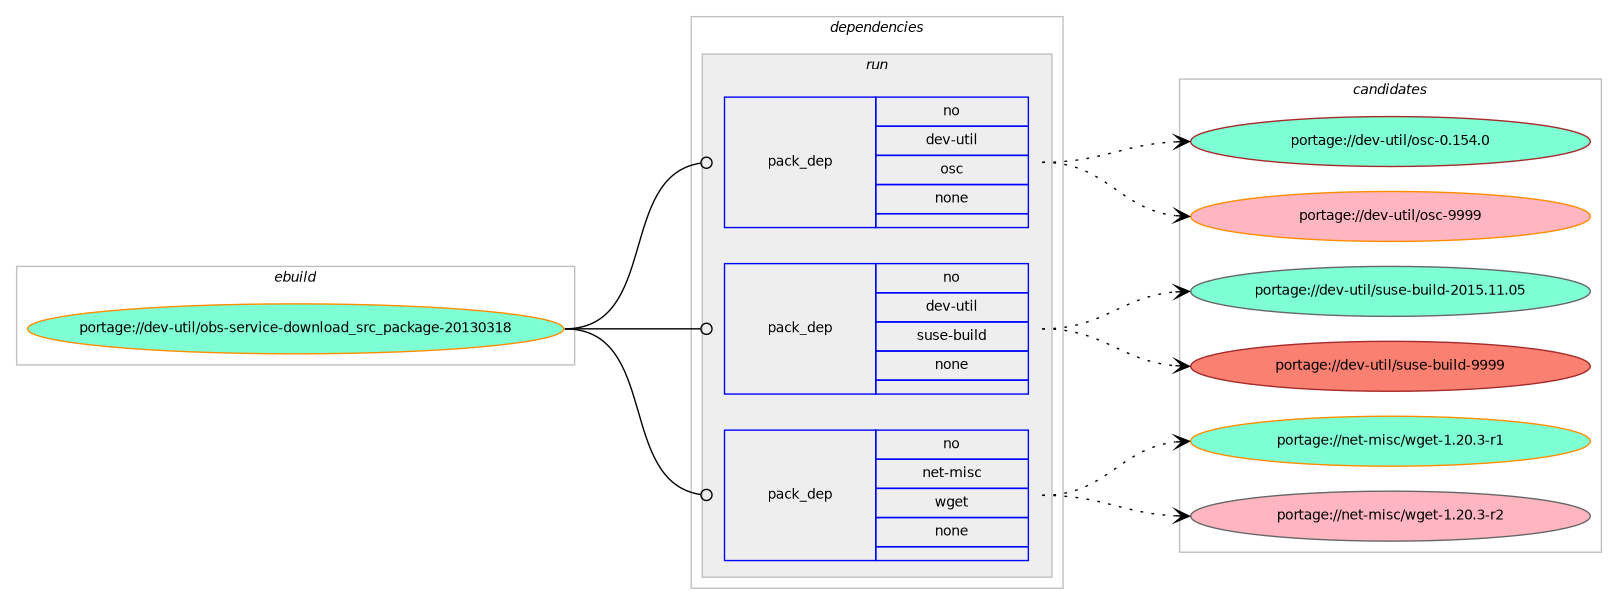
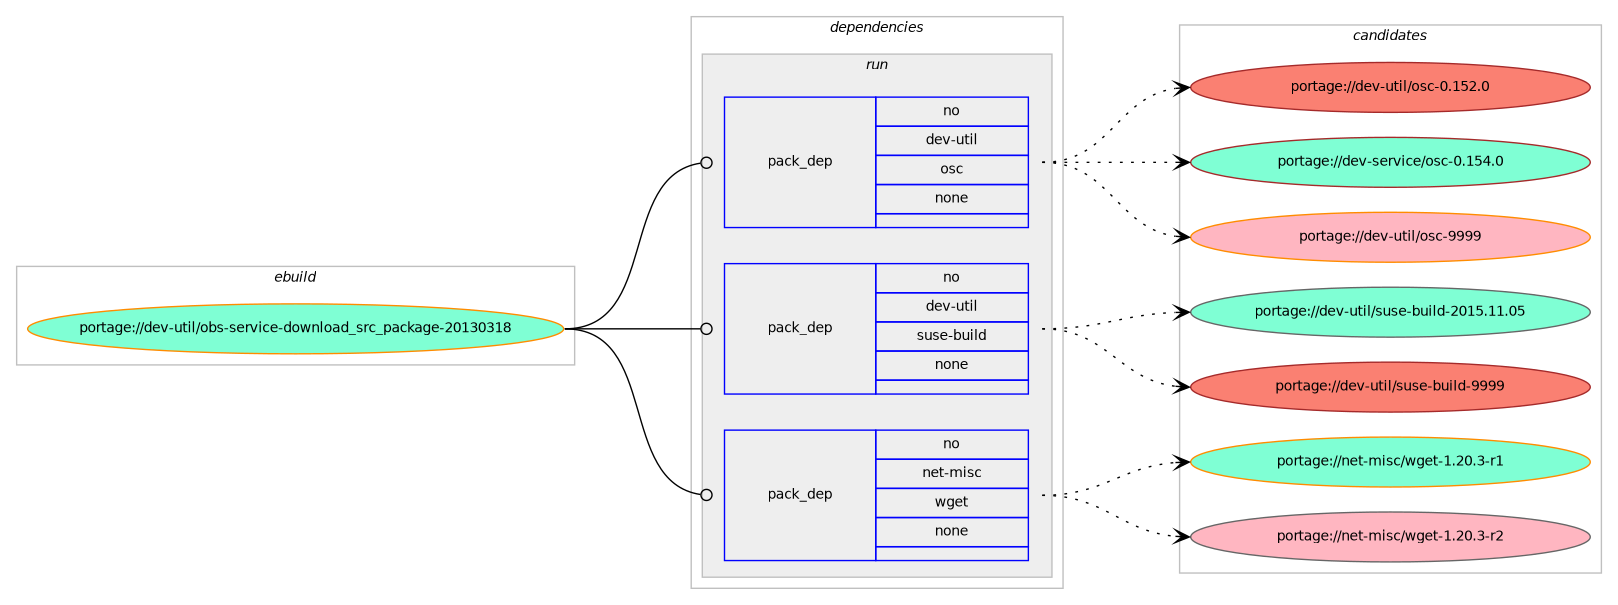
none -> (1390, 87)
(1390, 142) -> (1390, 162)
